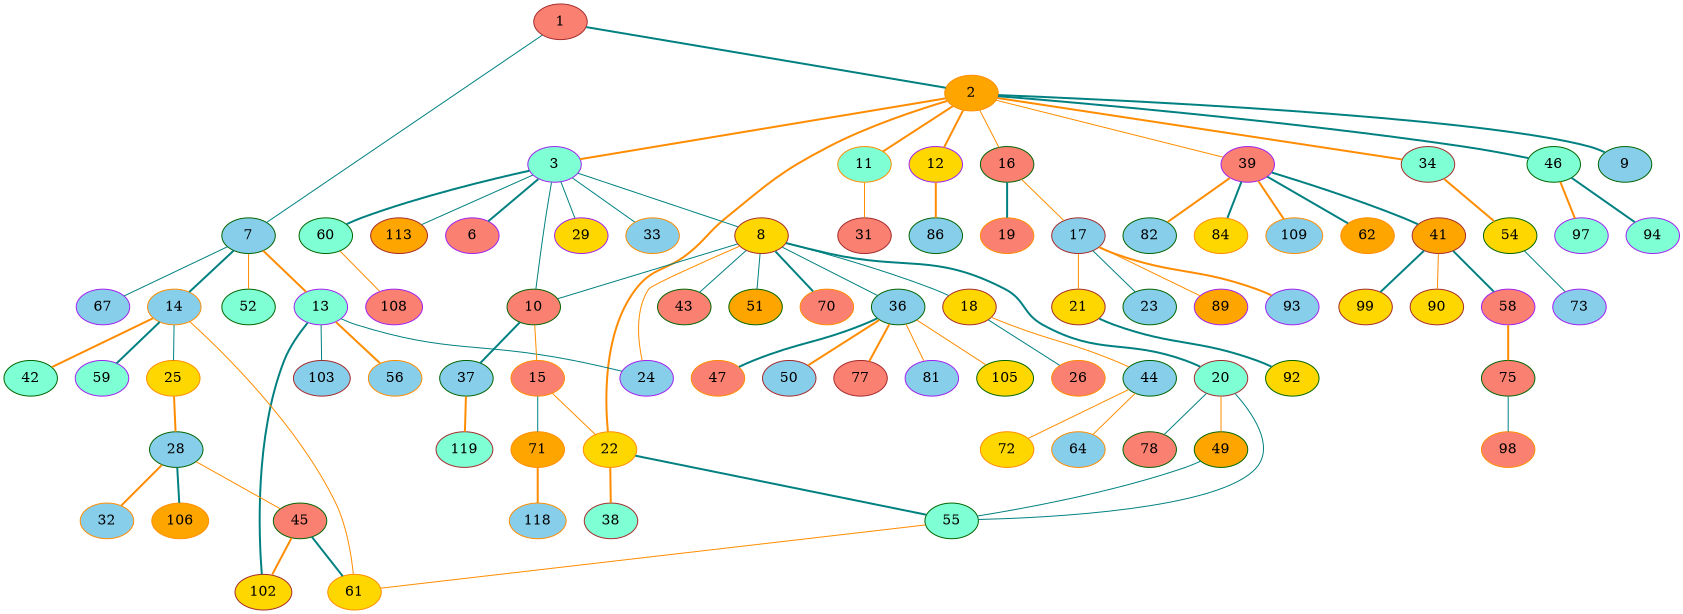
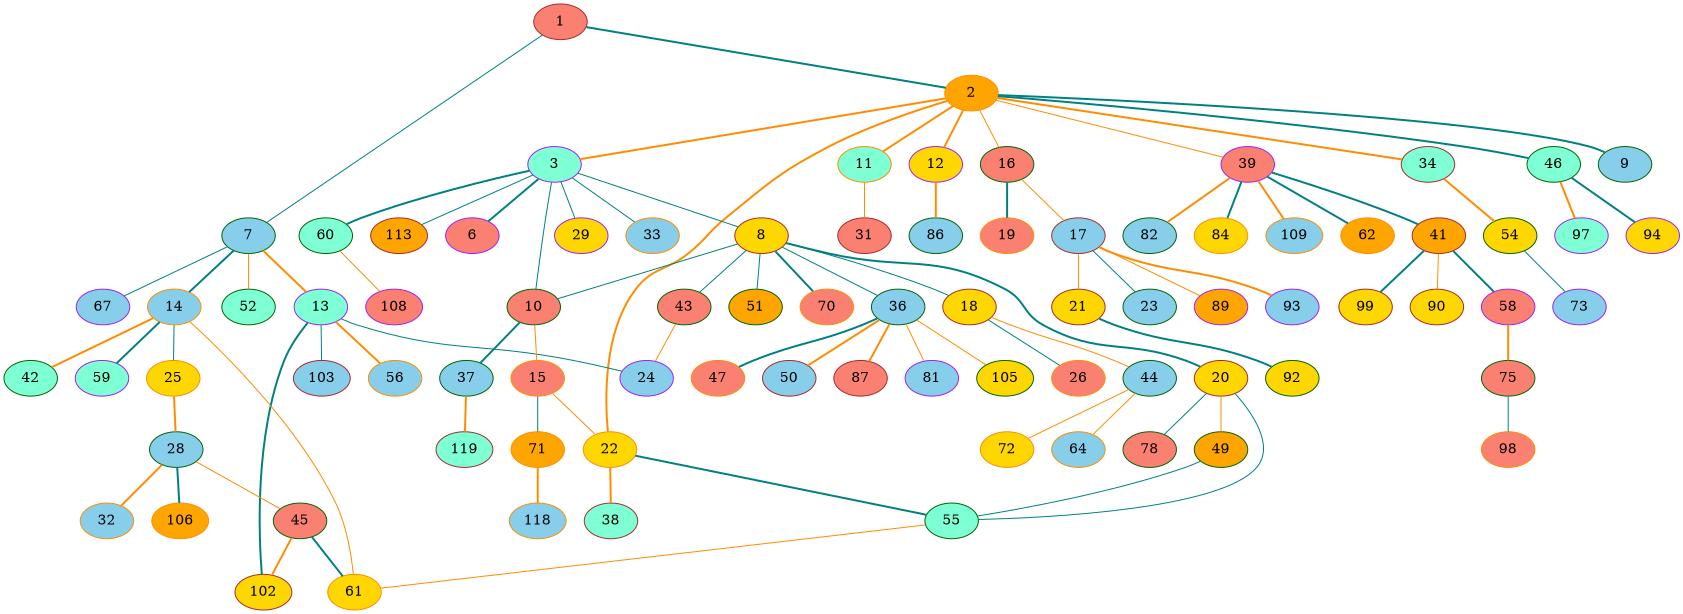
(1653, 236) -> (1653, 236)
(660, 282) -> (665, 343)
(861, 378) -> (861, 378)
(1221, 378) -> (1221, 378)
